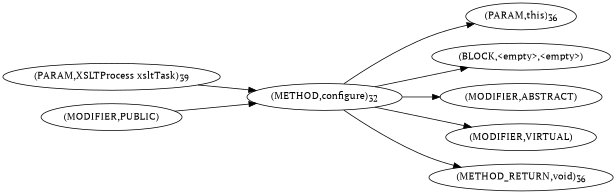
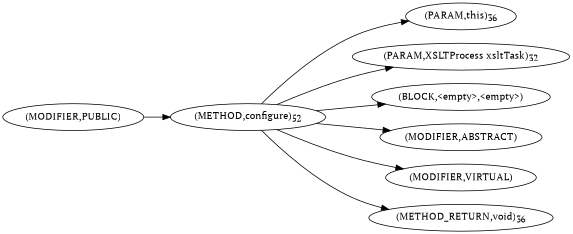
(184, 76) -> (534, 56)
(223, 87) -> (330, 84)
(373, 96) -> (297, 116)
